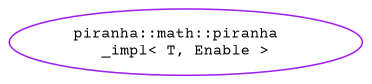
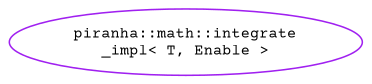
(186, 42) -> (186, 42)
